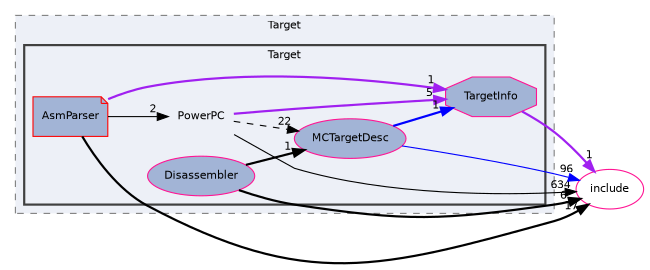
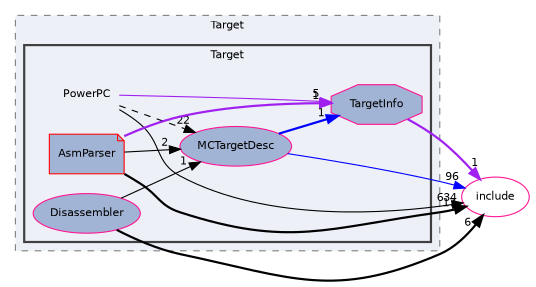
(334, 106) -> (220, 98)
(133, 117) -> (147, 151)
(265, 160) -> (156, 182)
